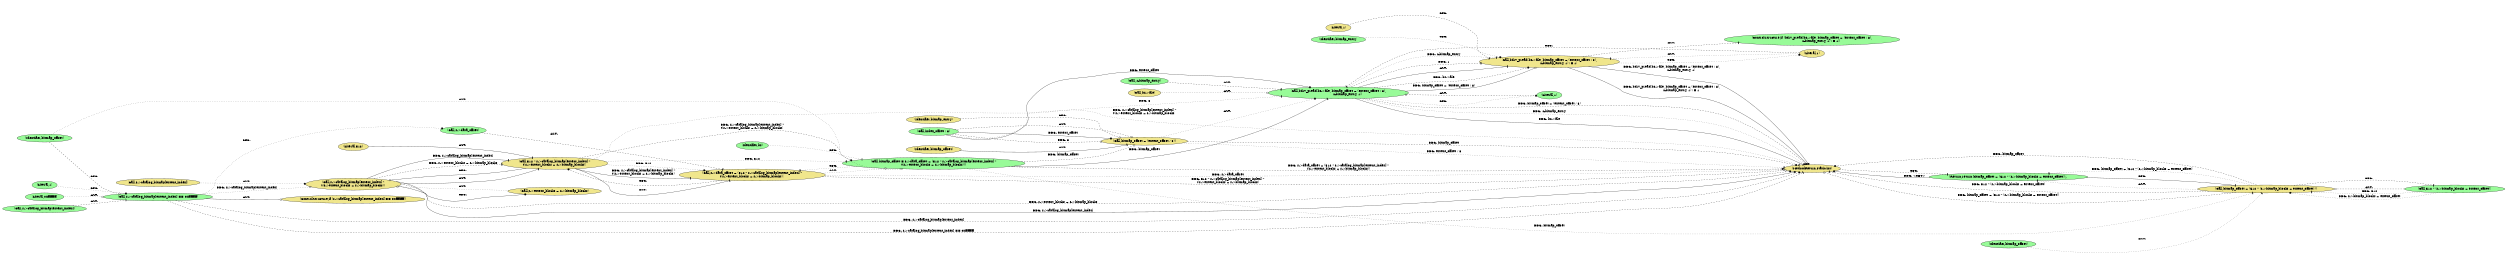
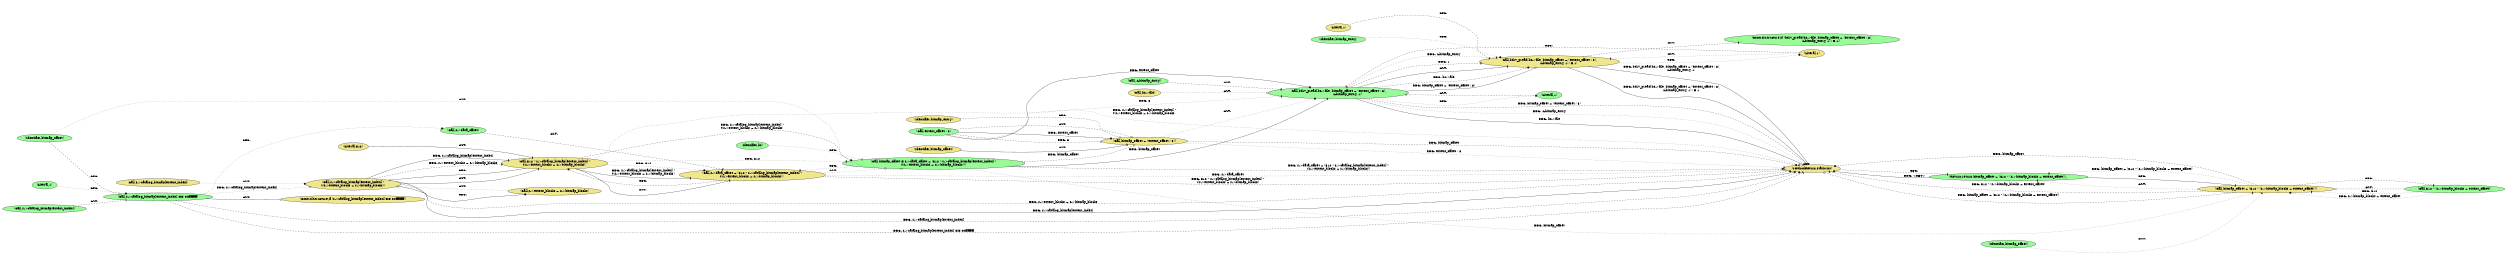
(934, 131) -> (934, 131)
(45, 197) -> none
